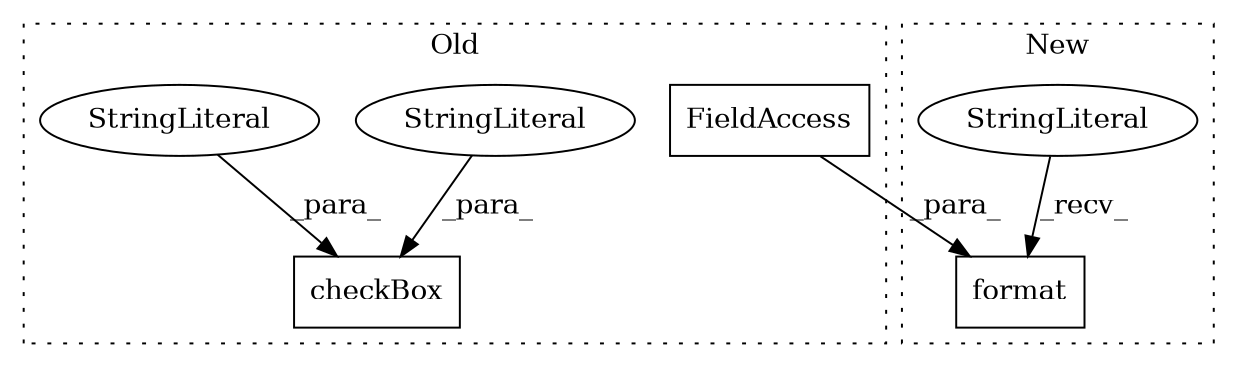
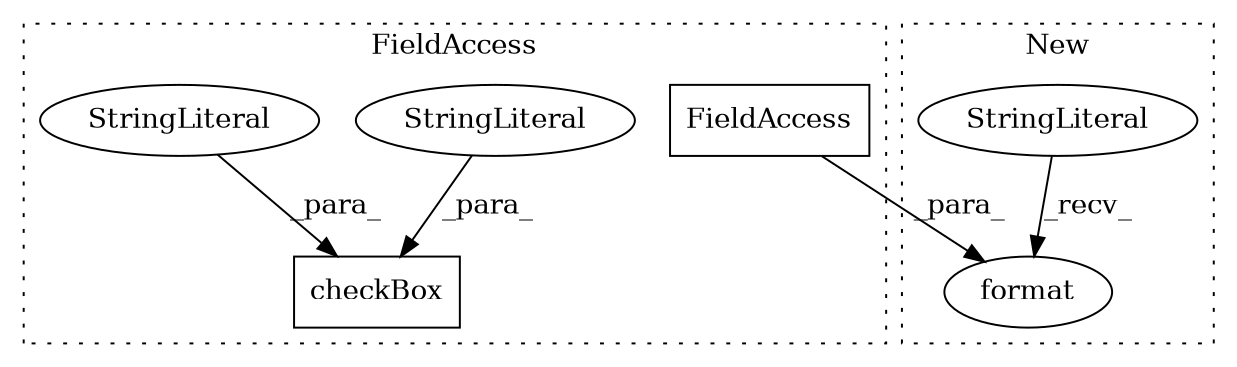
(455, 46) -> (455, 46)
(1020, 292) -> (1028, 292)
